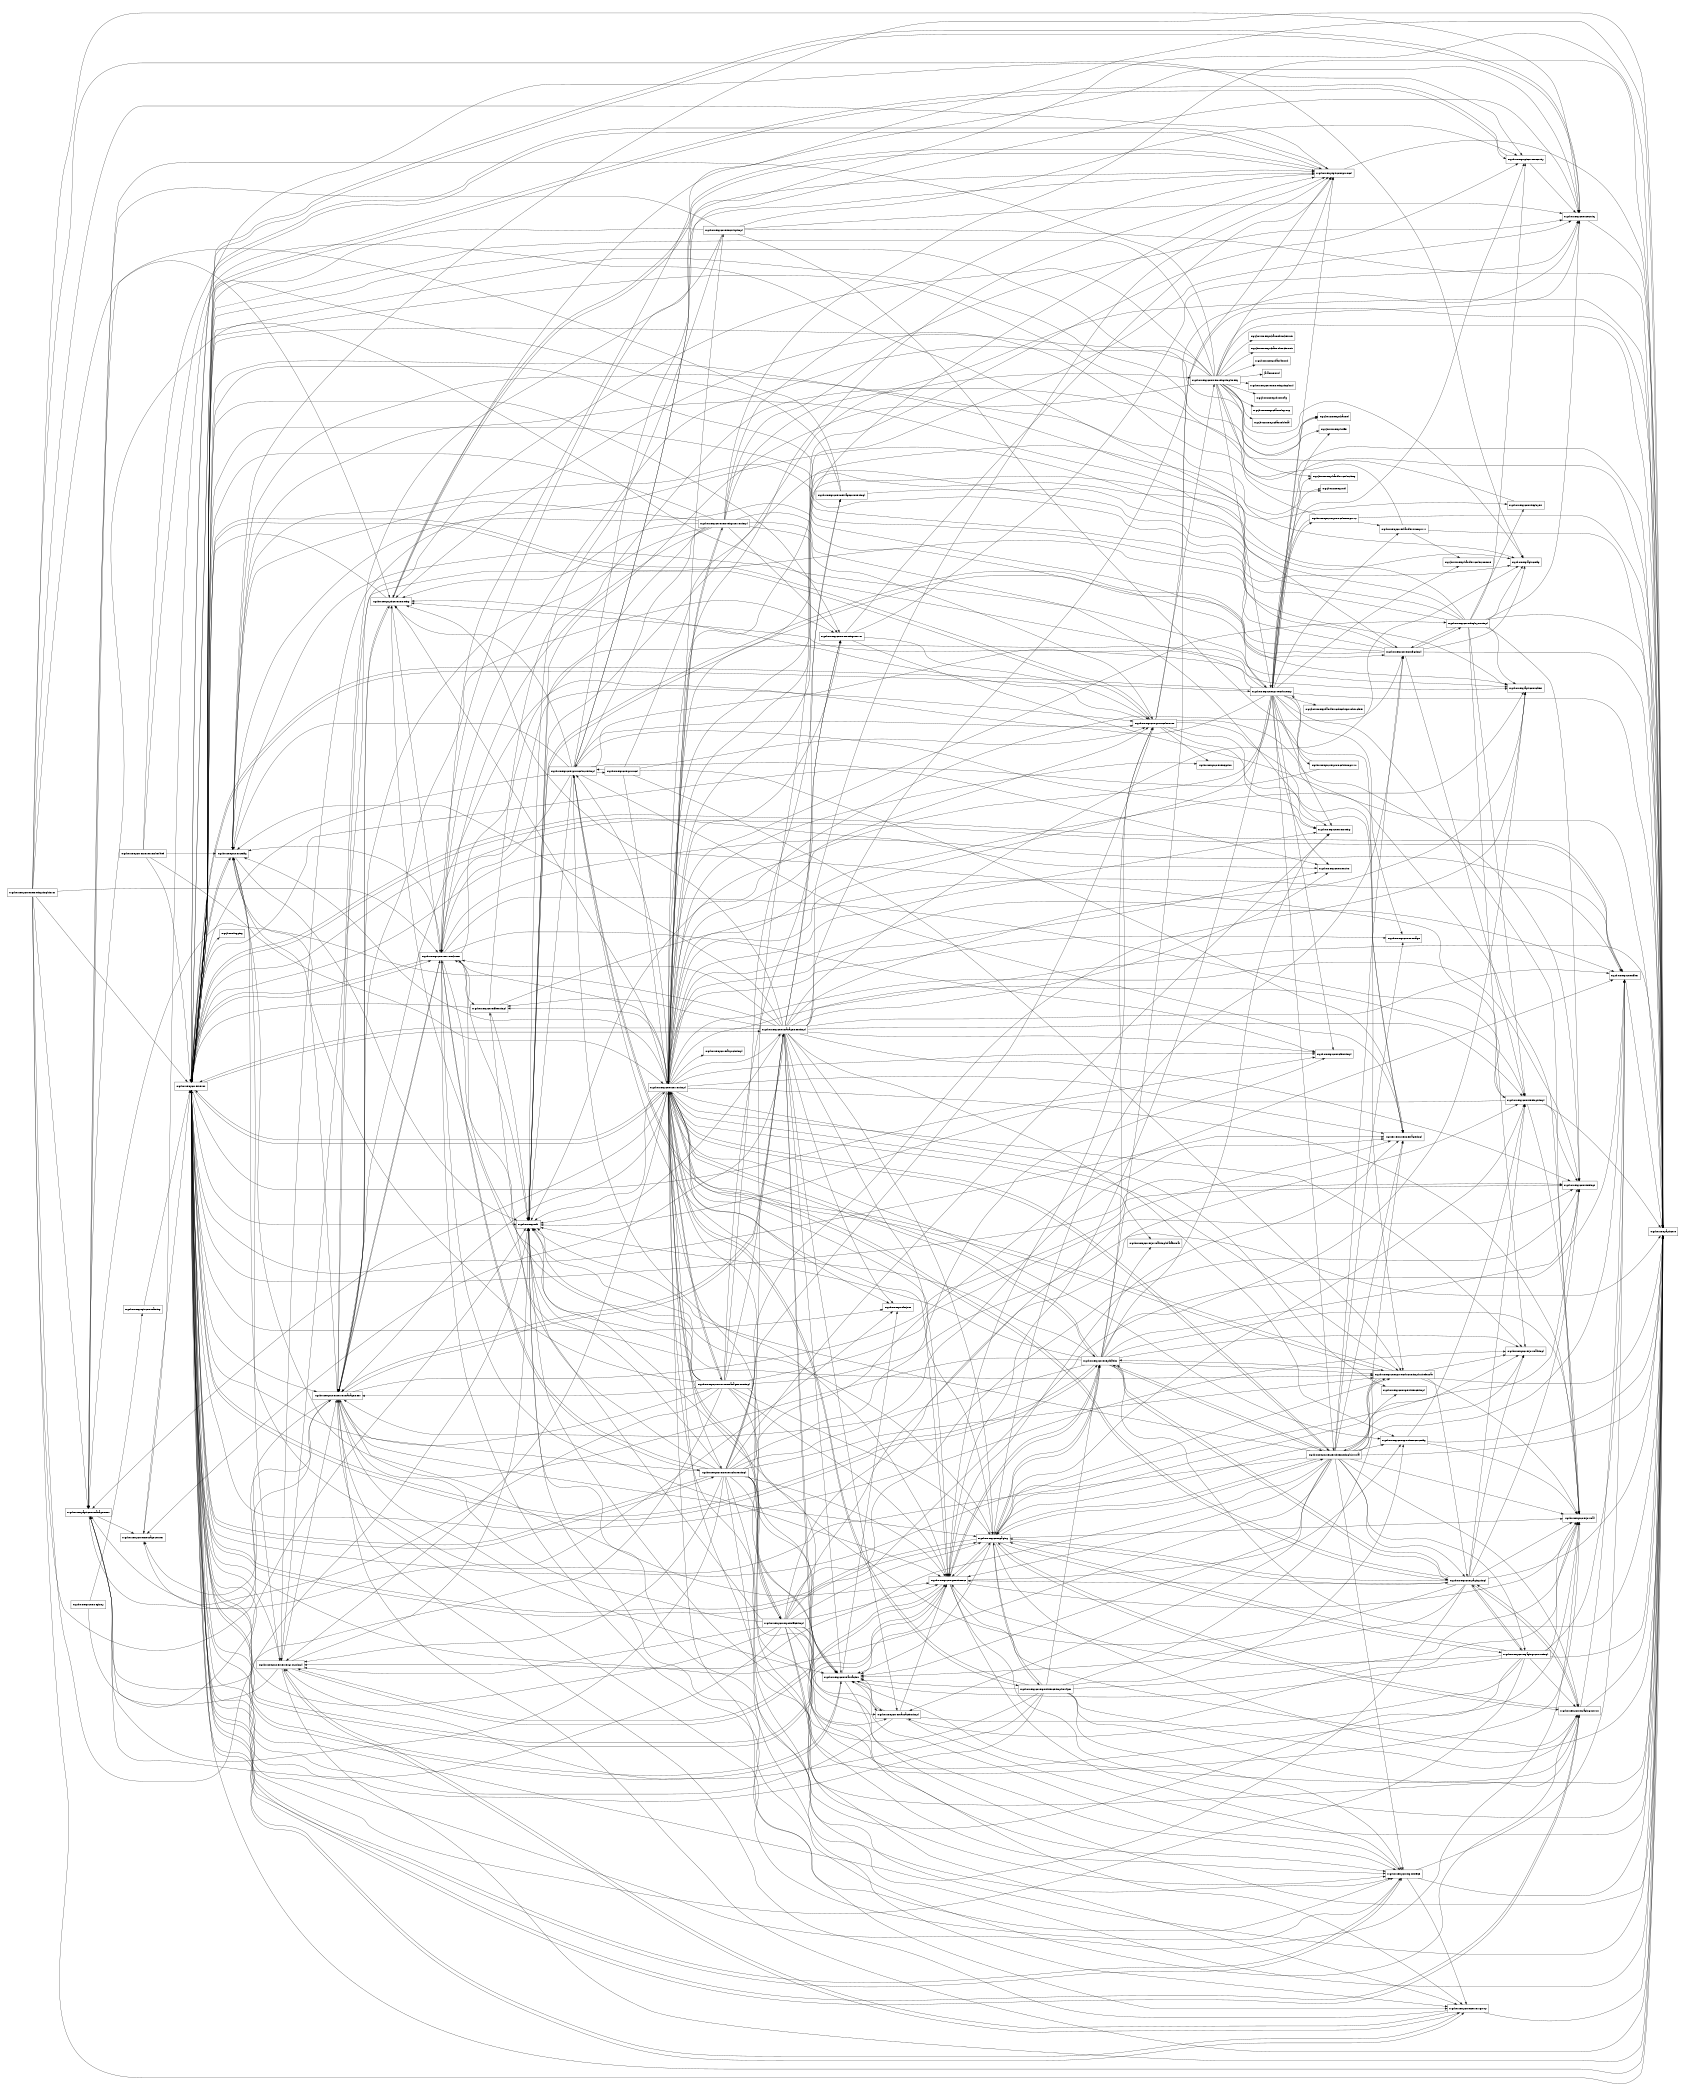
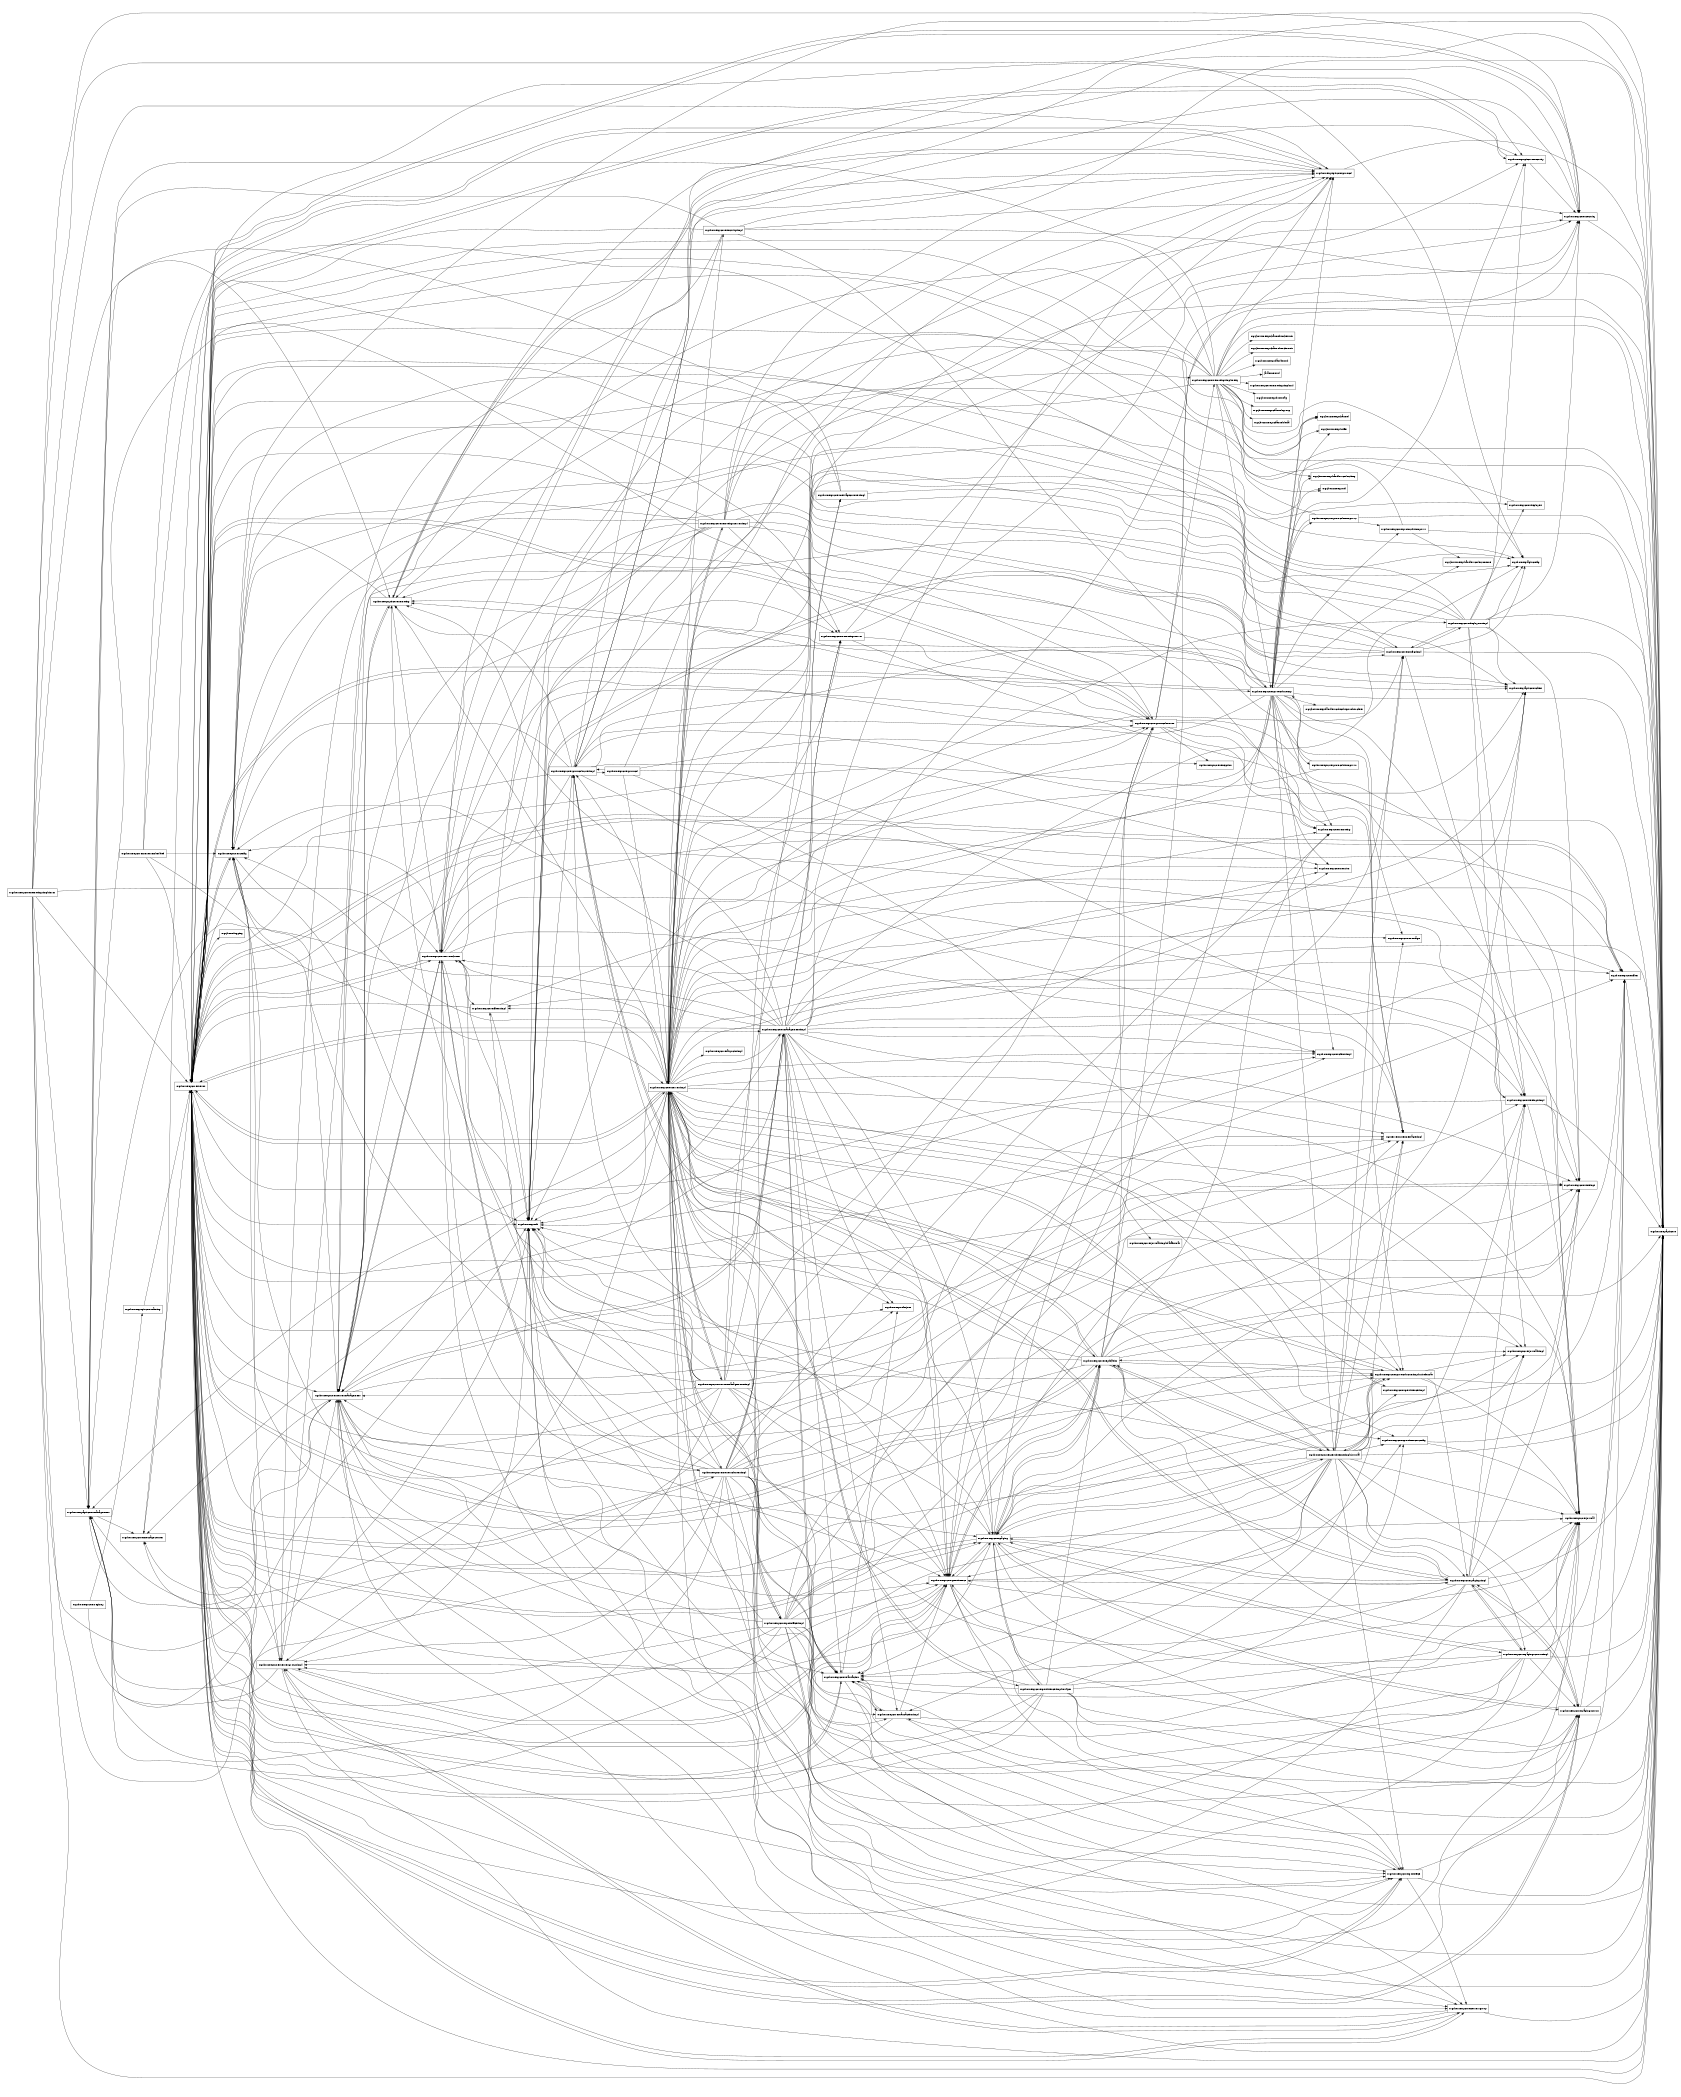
(1404, 529) -> (1404, 529)
(551, 997) -> (551, 999)
(1119, 1300) -> none
